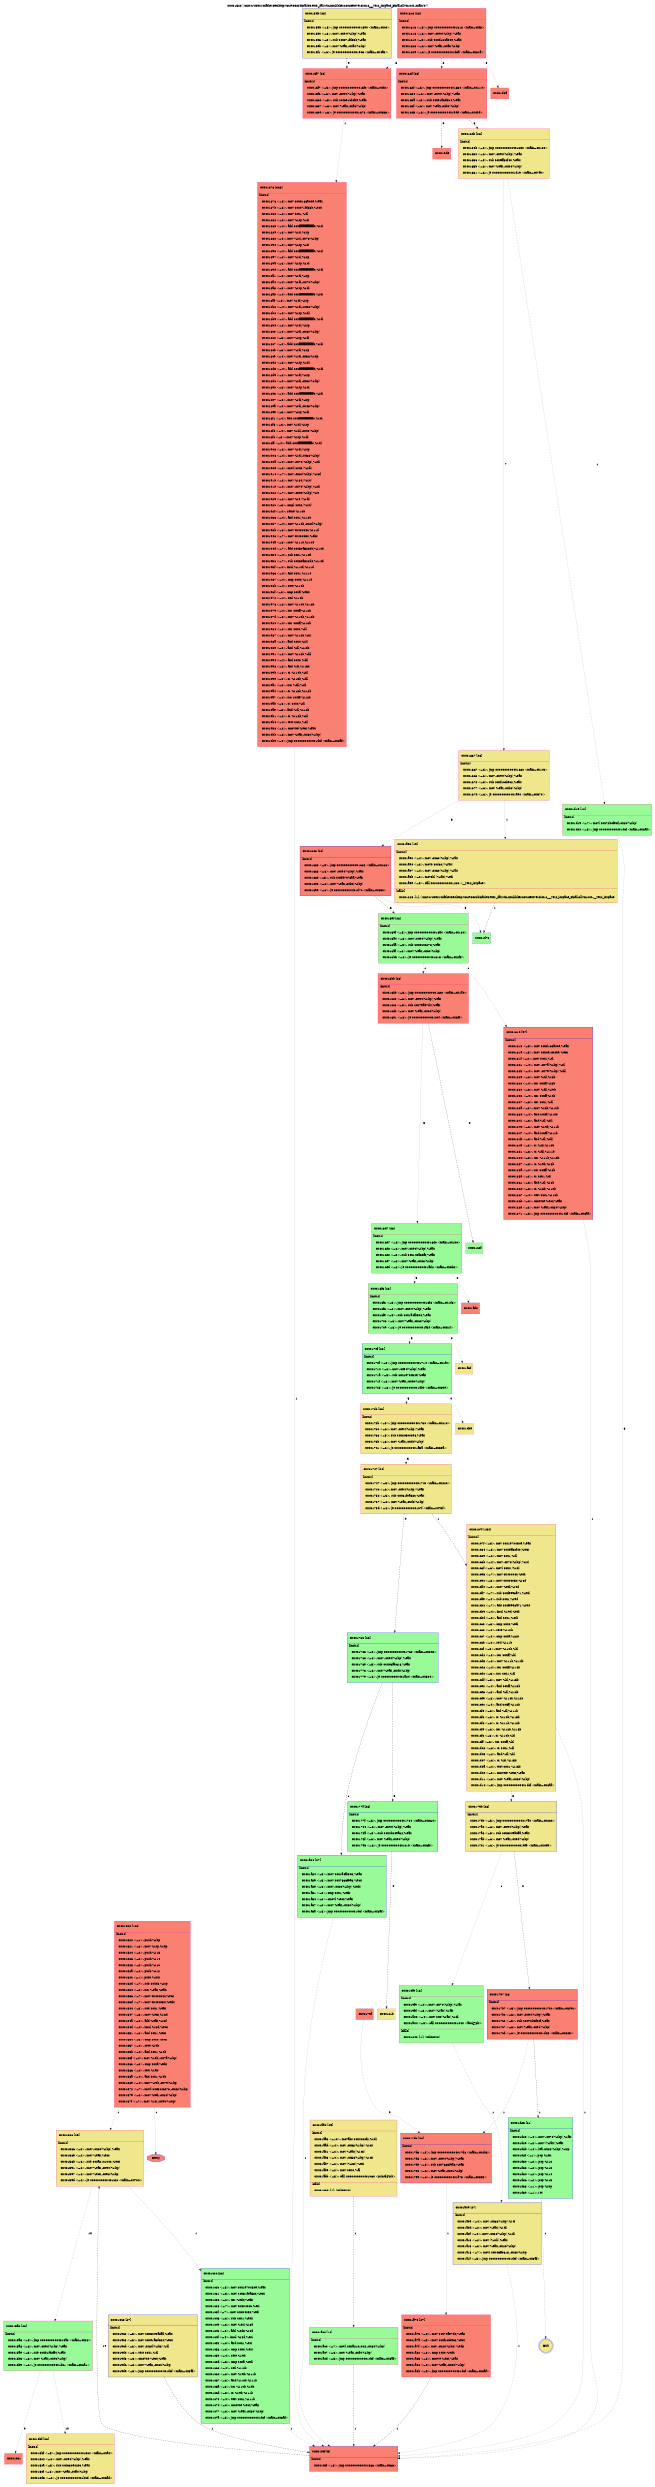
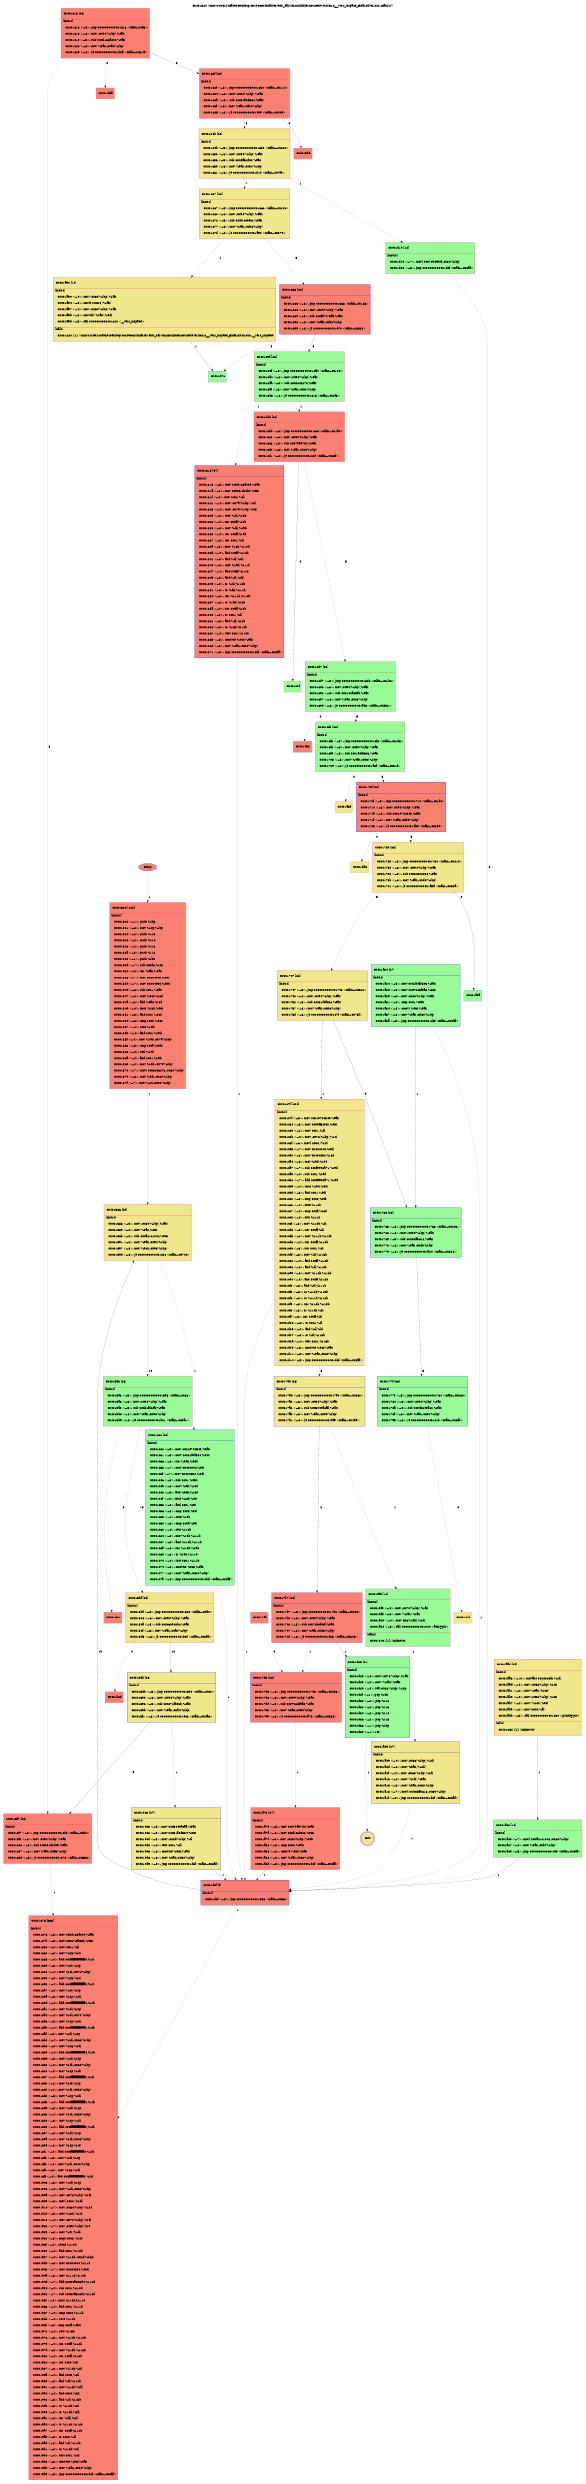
none -> (473, 996)
(407, 1369) -> (401, 807)
(294, 1601) -> (178, 2011)
none -> (171, 1656)
none -> (114, 1697)
none -> (174, 1764)
(354, 1766) -> (416, 1116)
(389, 1929) -> (444, 1518)
(155, 2130) -> (148, 886)
